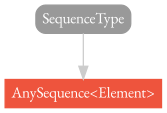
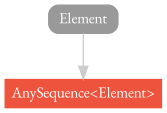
(83, 19) -> (83, 19)
